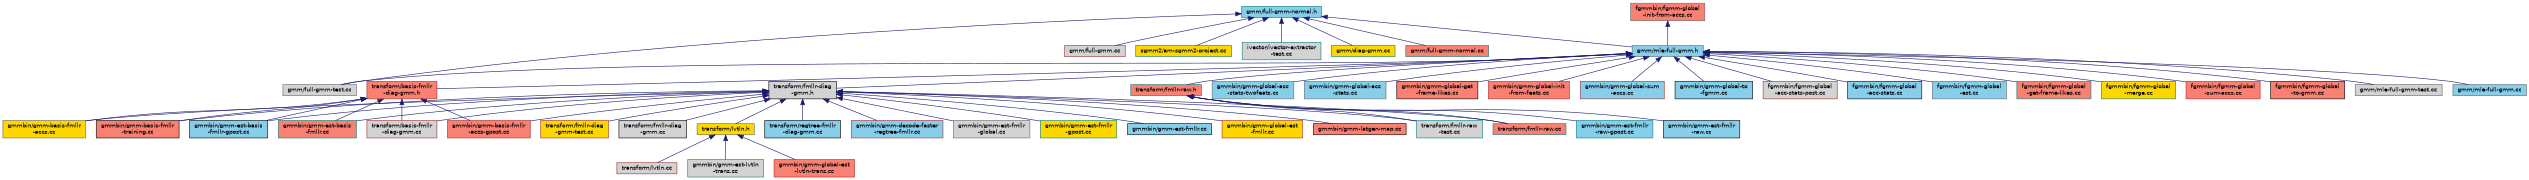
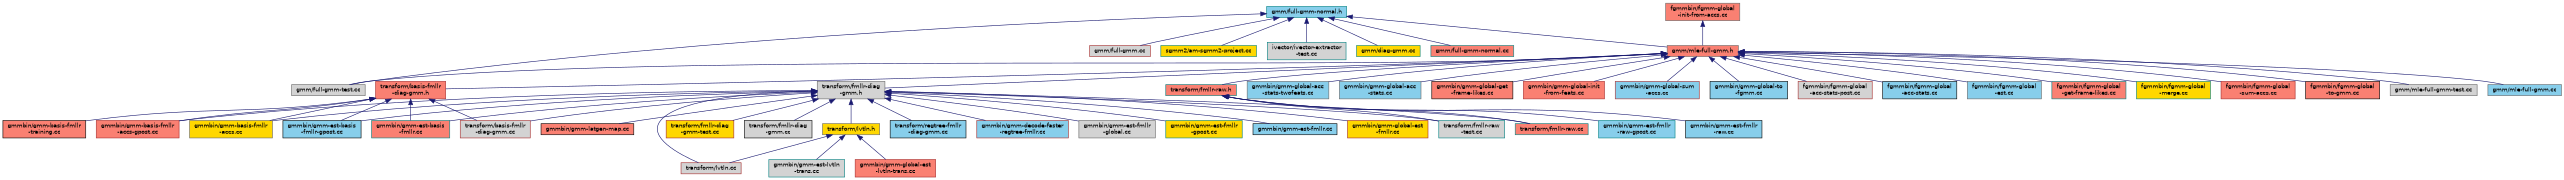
(1668, 51) -> (1703, 51)
(803, 90) -> (851, 90)
(471, 99) -> (686, 106)
